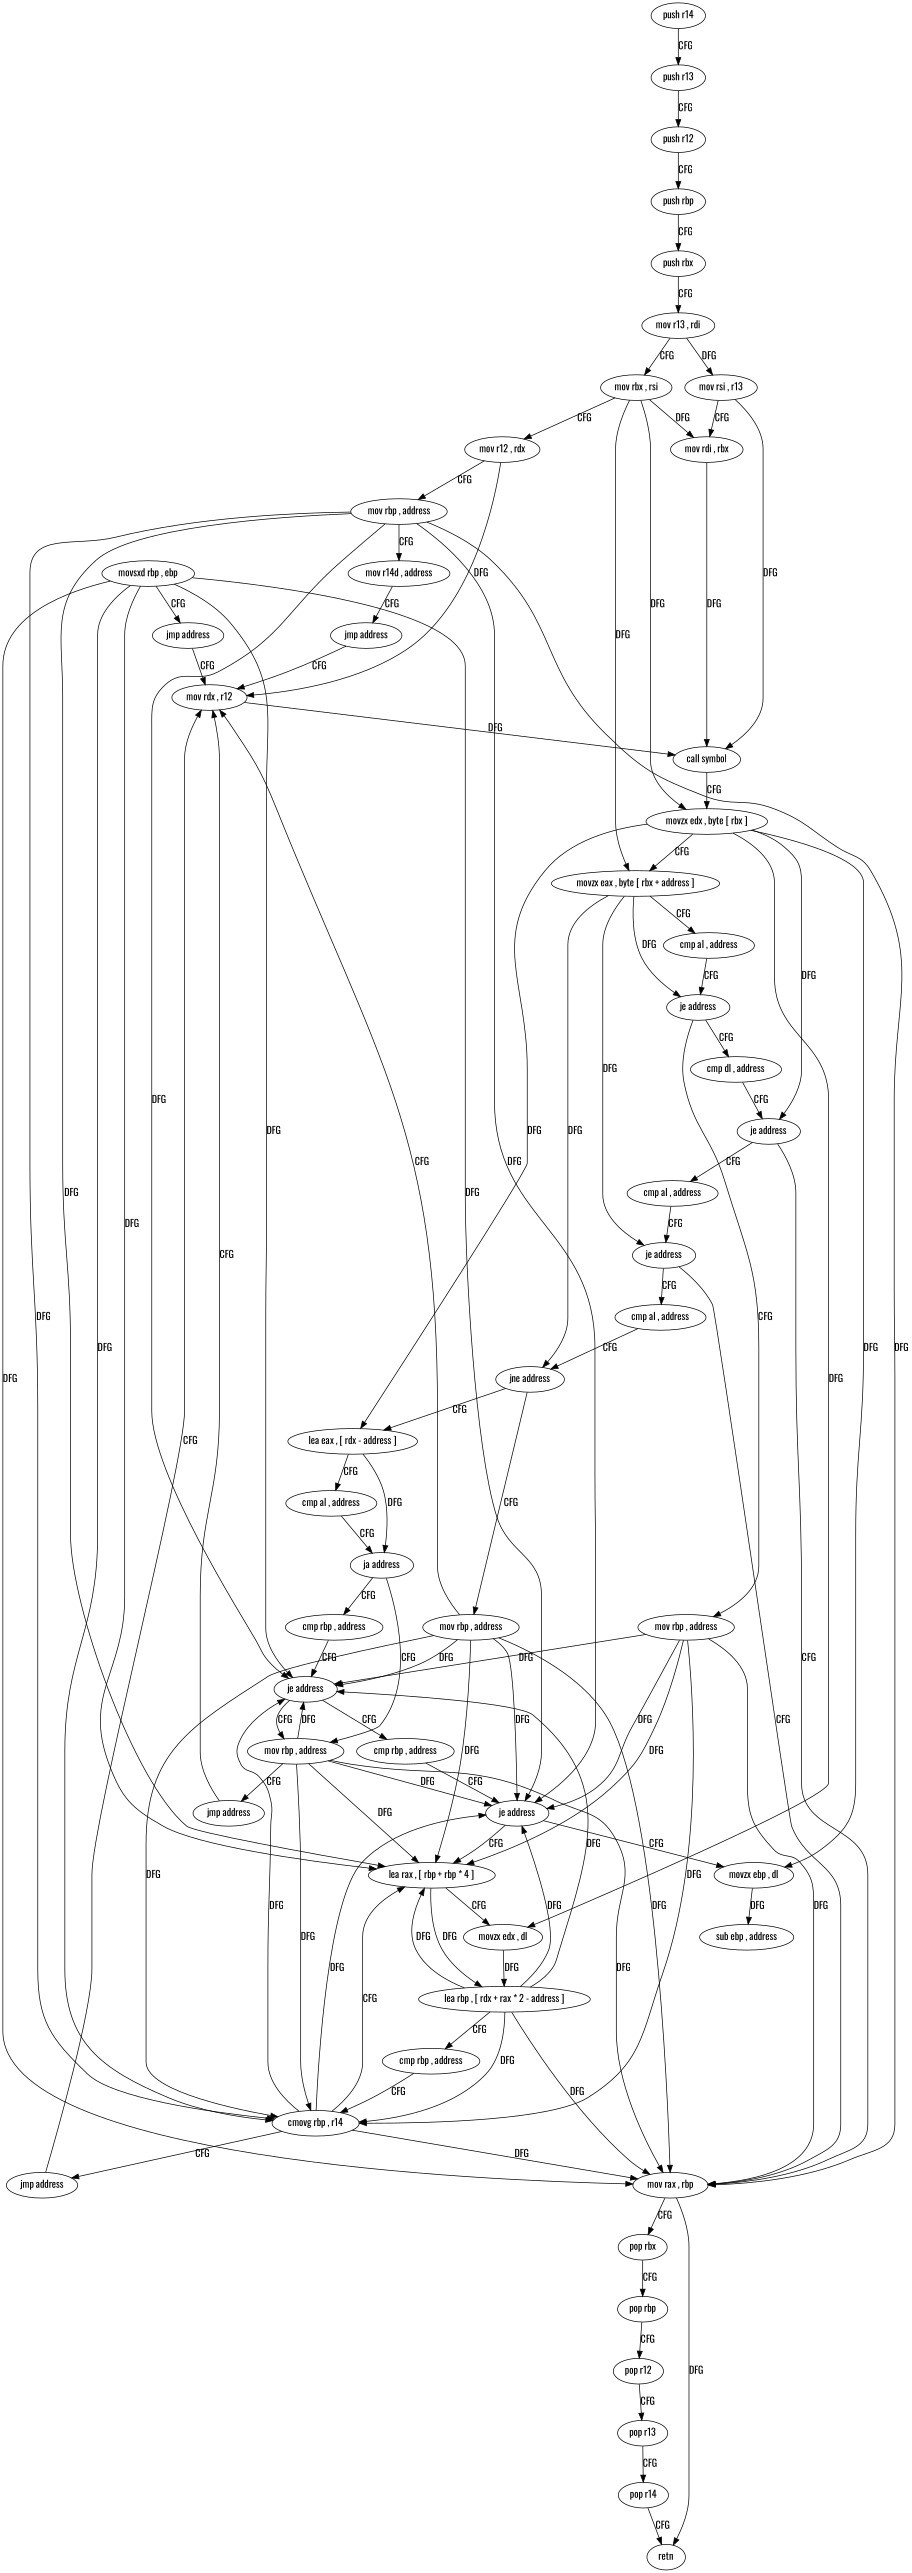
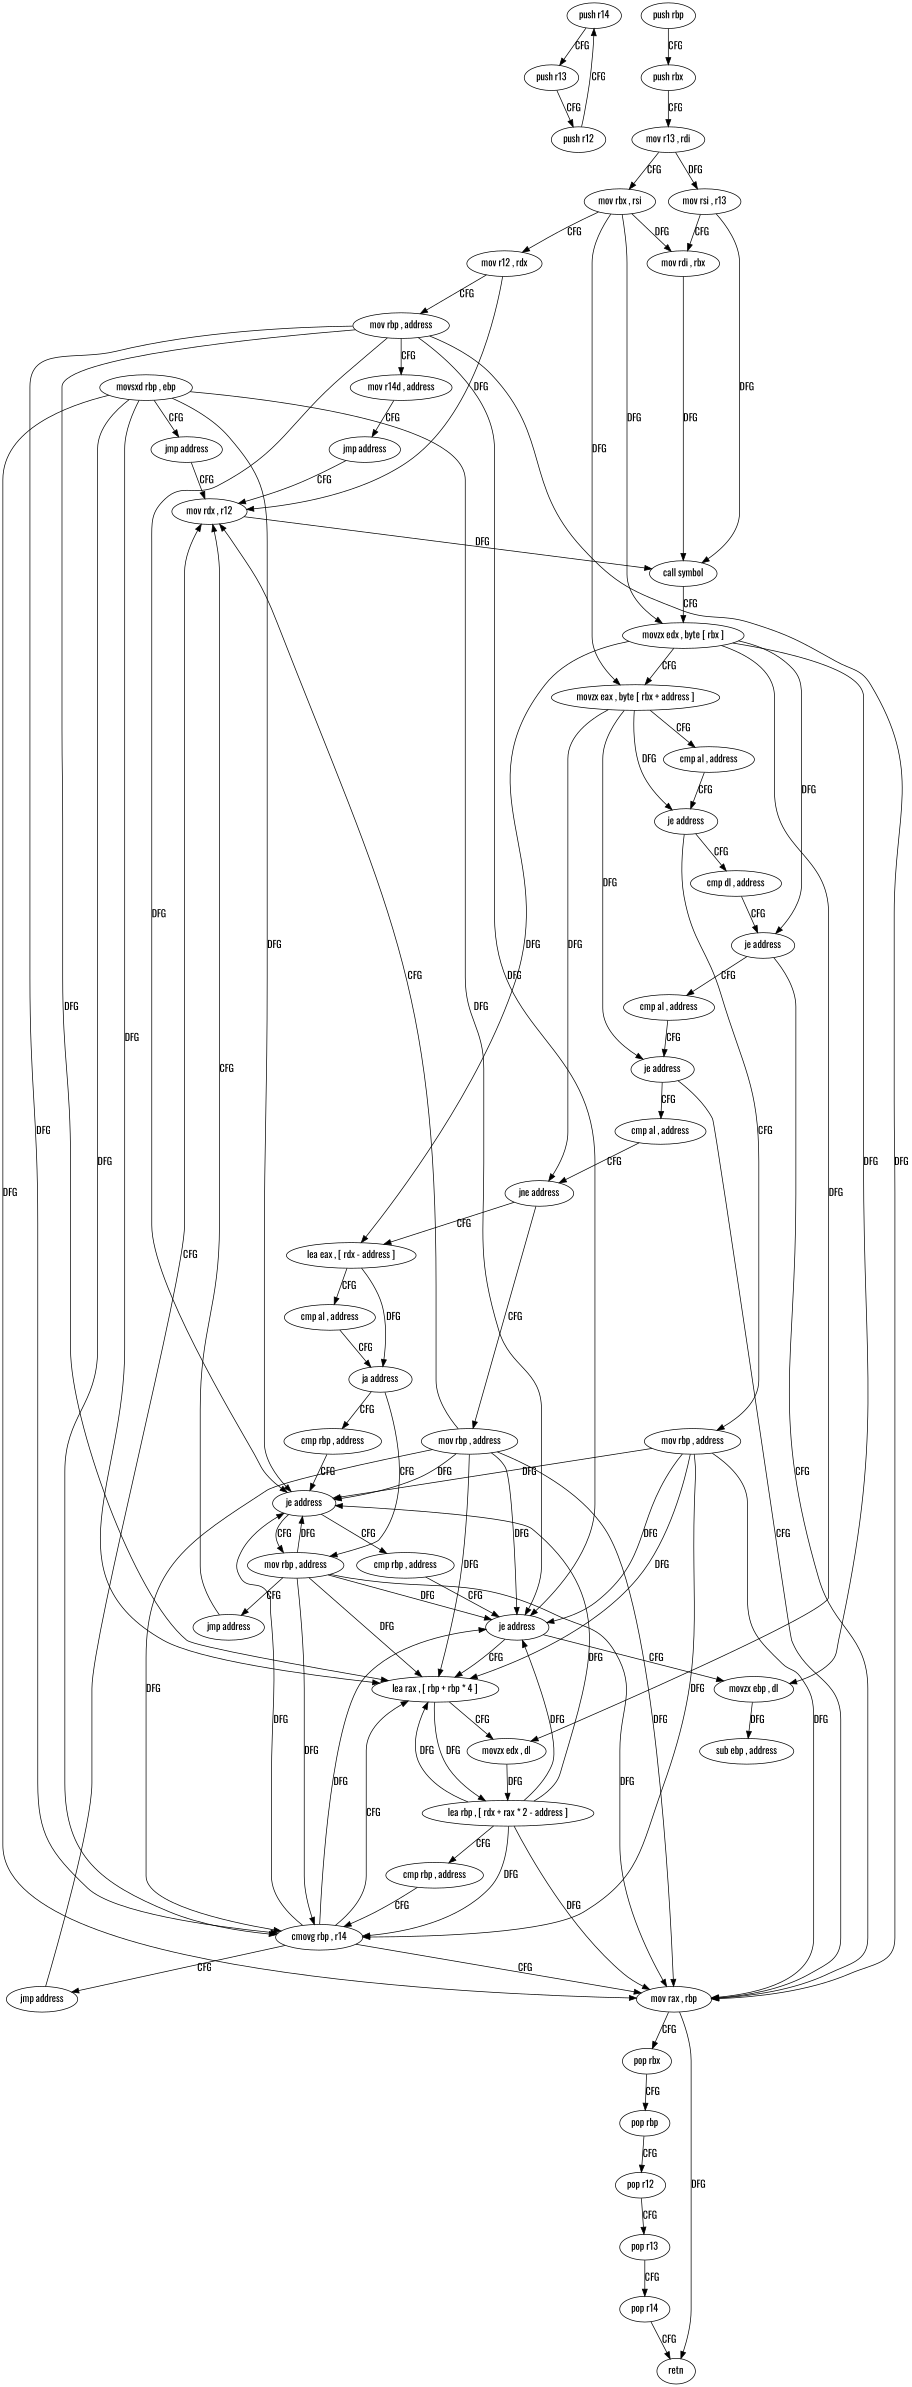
(678, 167) -> (590, 82)
(522, 2154) -> (525, 1968)
